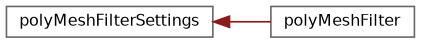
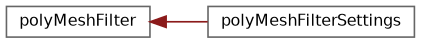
(250, 22) -> (187, 22)
